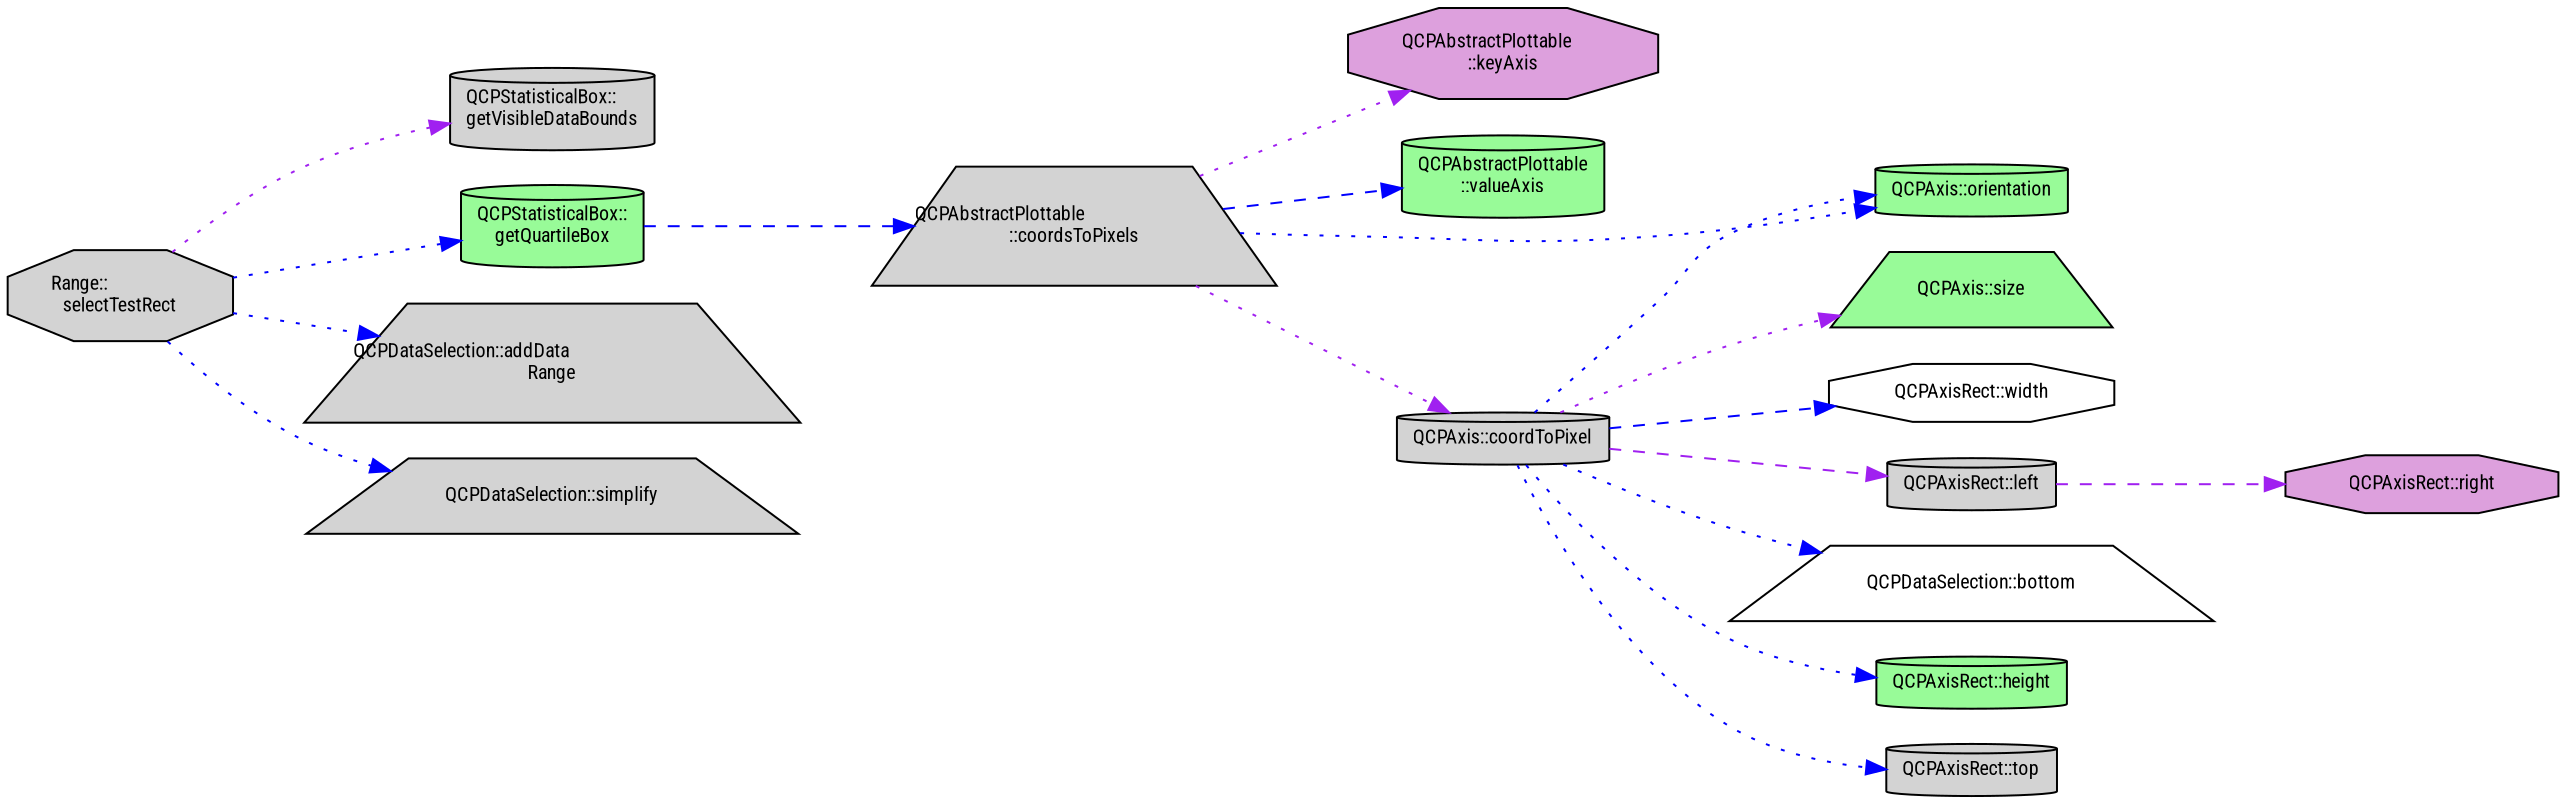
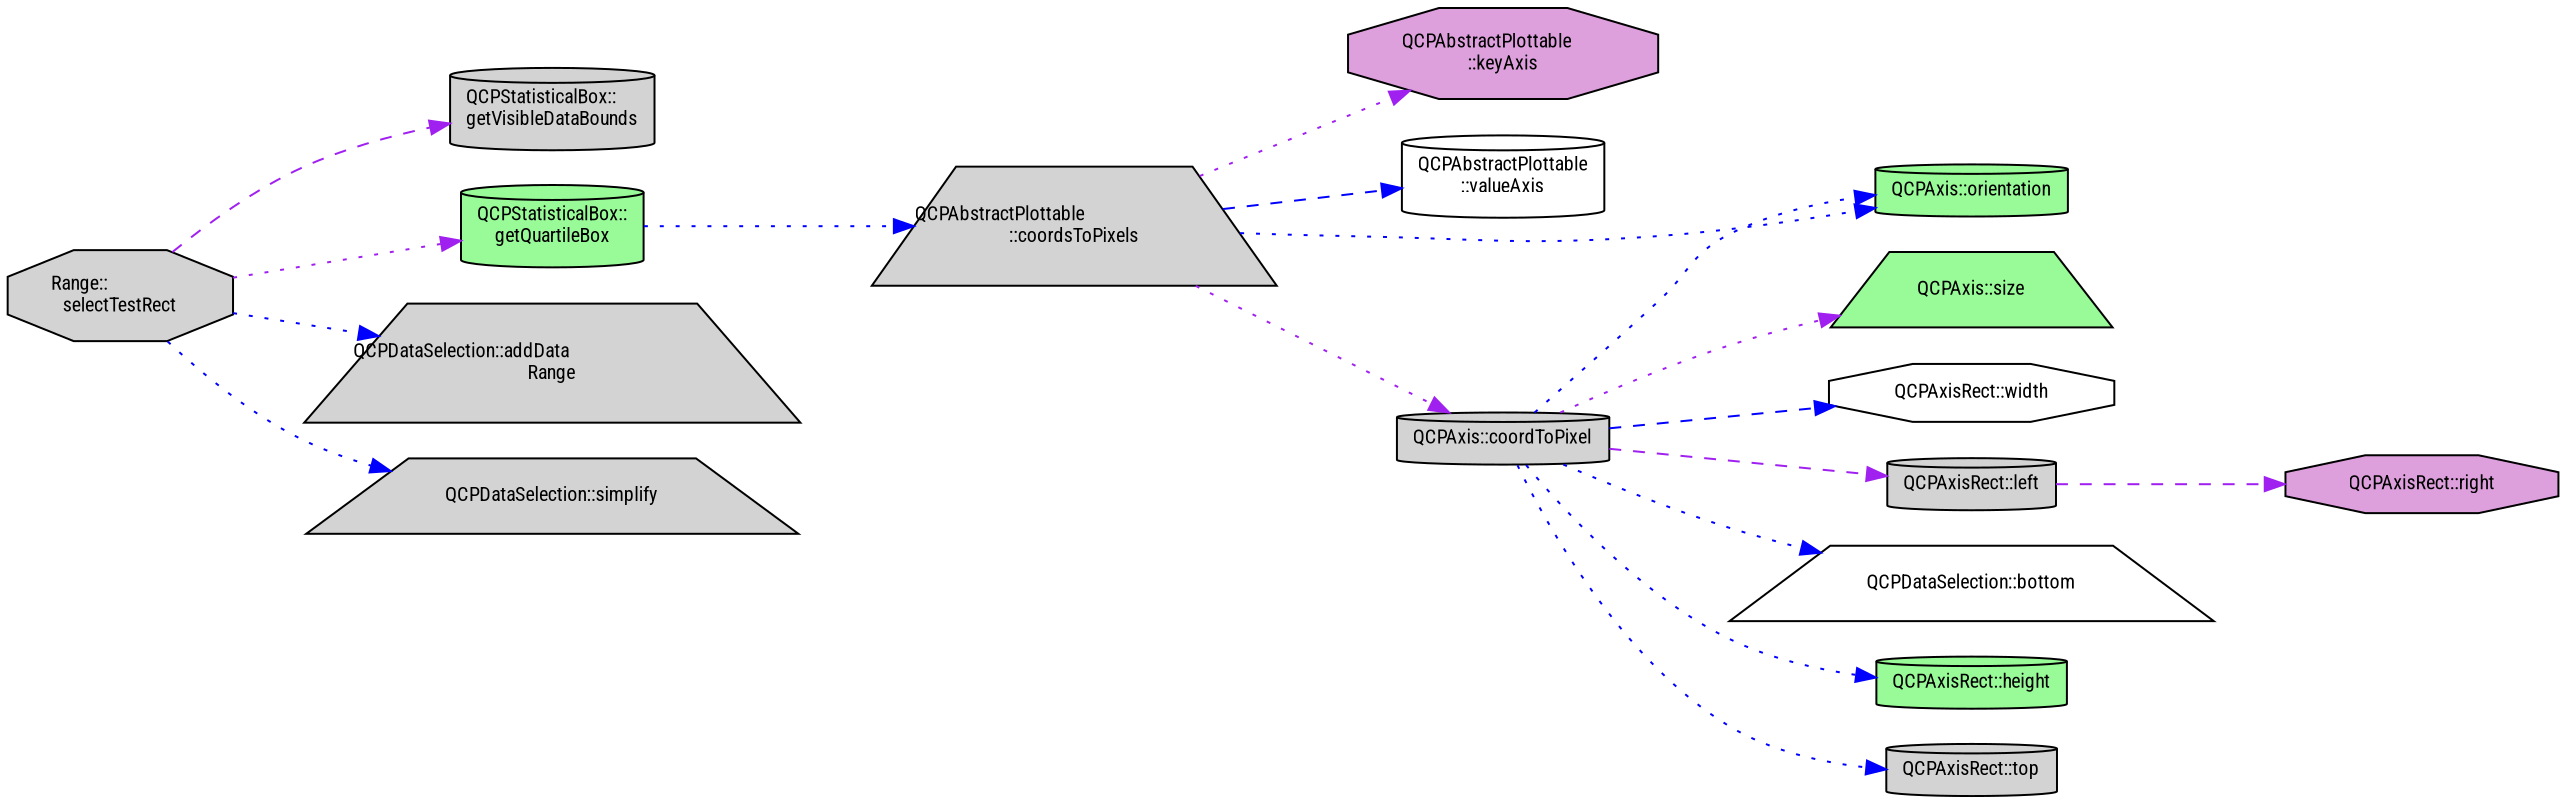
(293, 172) -> (293, 172)
(1503, 177) -> (1503, 177)
(769, 226) -> (769, 226)
(337, 261) -> (337, 261)
